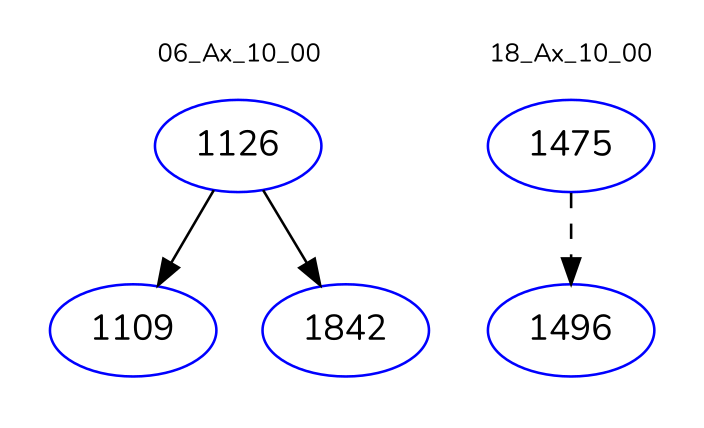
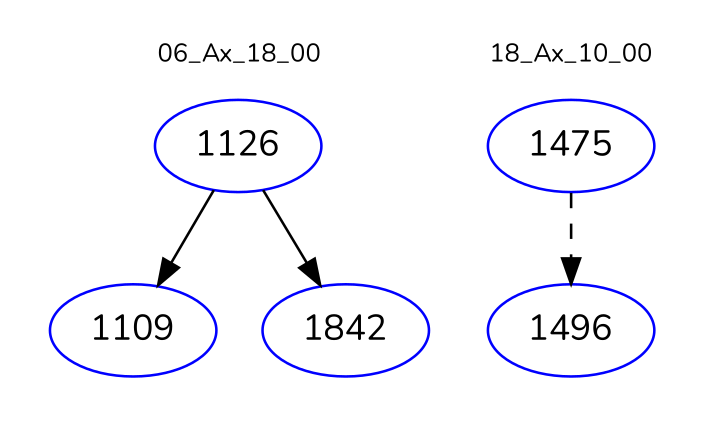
(239, 55) -> (239, 55)
